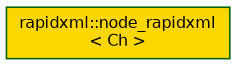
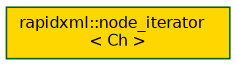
(118, 33) -> (118, 33)
